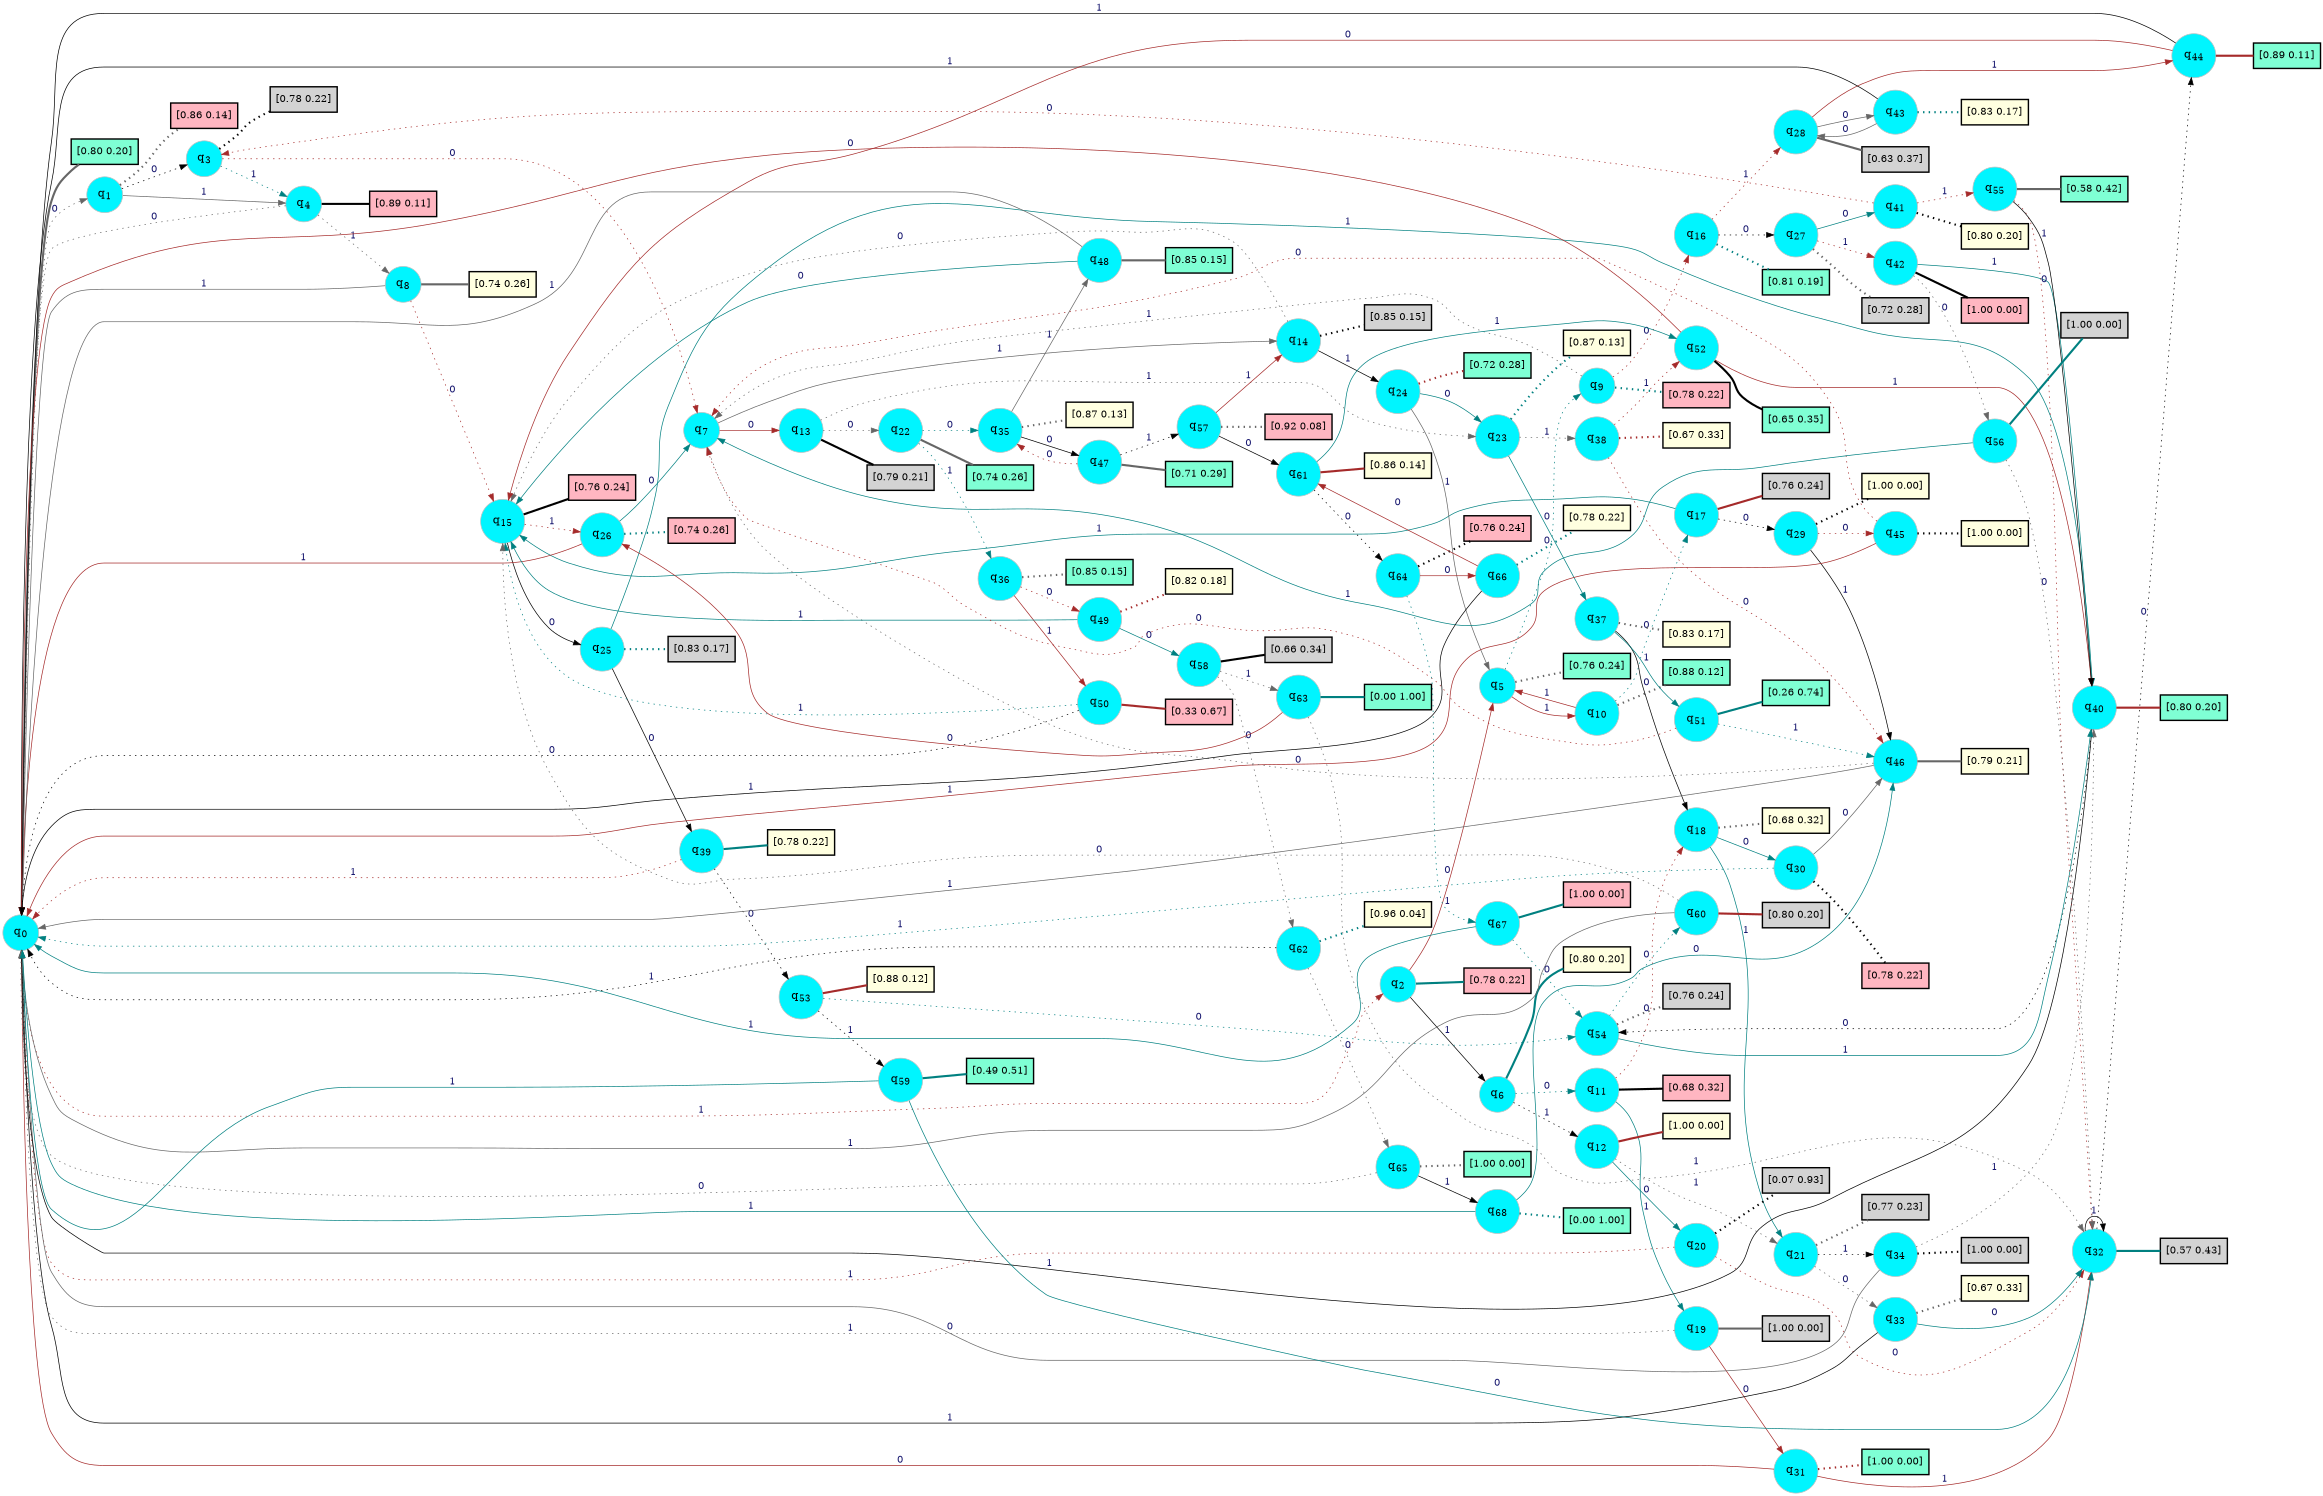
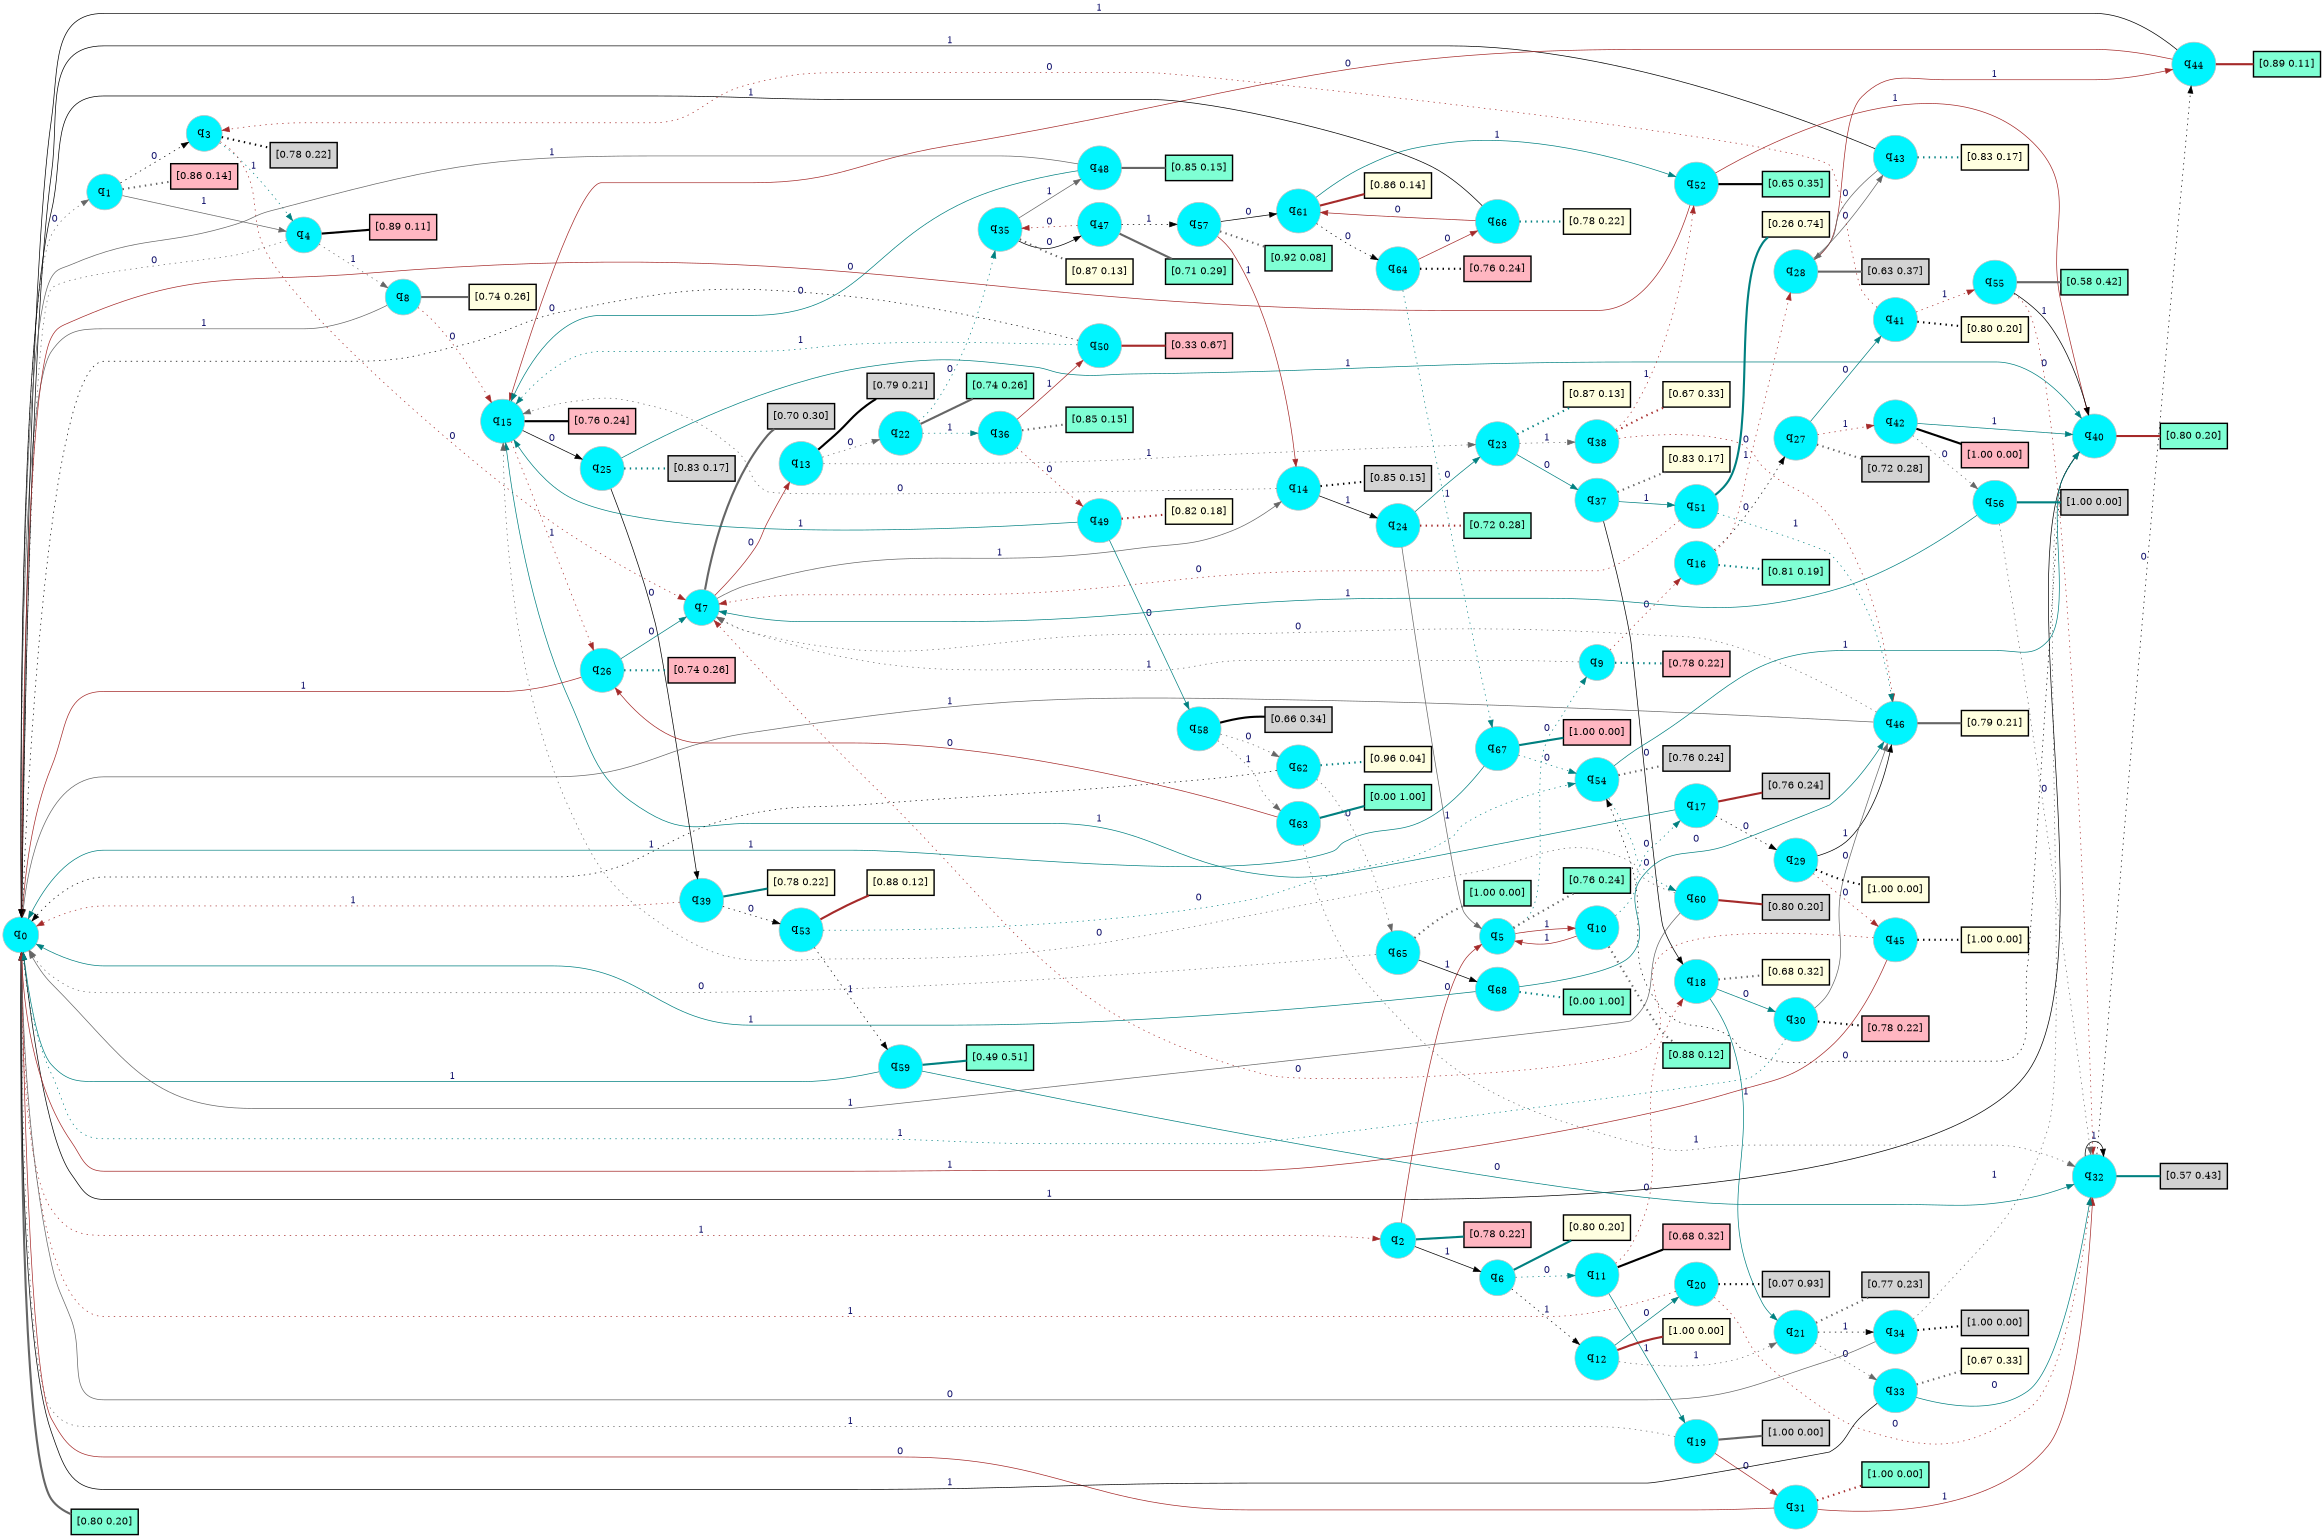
none -> (801, 416)
(1299, 427) -> (1299, 258)
(1796, 693) -> (1796, 224)
